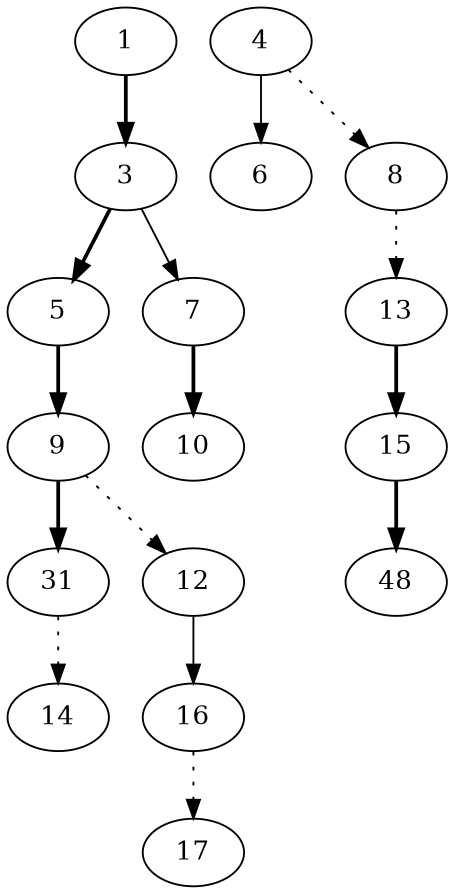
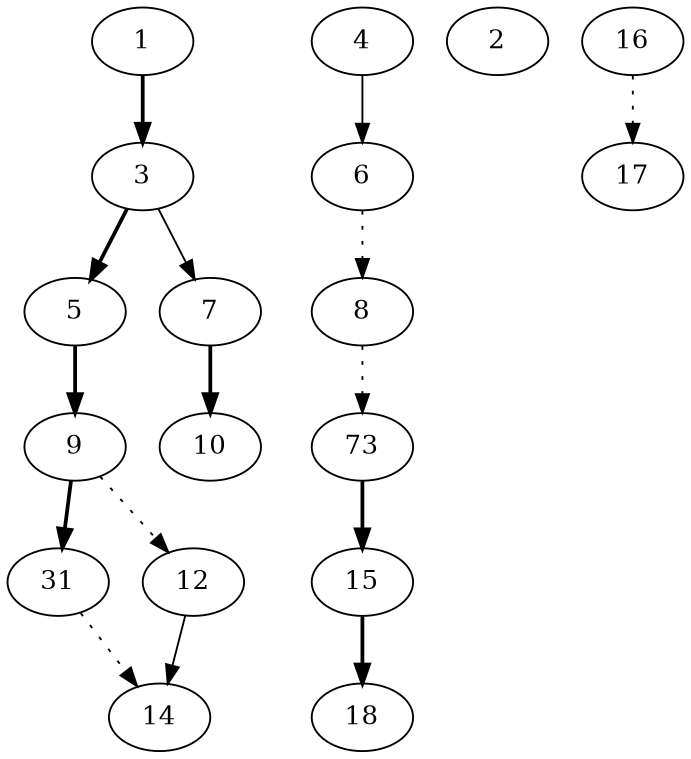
none -> (498, 41)
(322, 102) -> (362, 235)
(396, 312) -> (362, 447)
(396, 582) -> (362, 717)
(193, 641) -> (179, 641)
